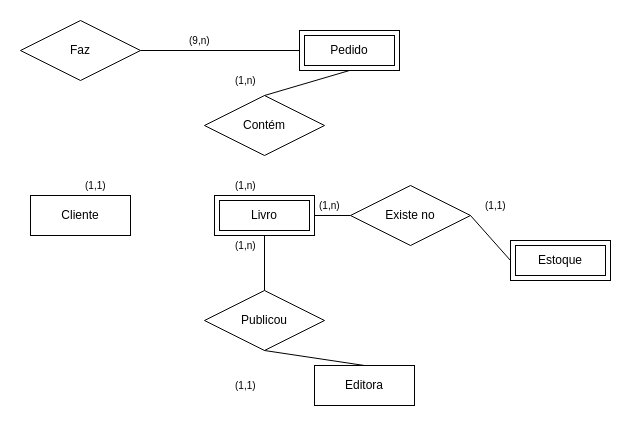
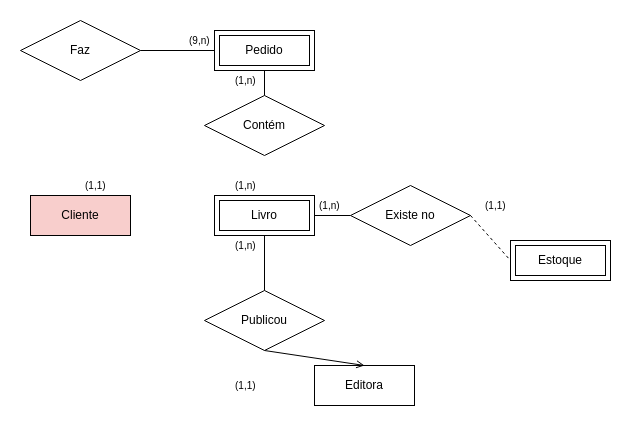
(350, 51) -> (265, 51)
(81, 216) -> (81, 216)
(491, 238) -> (491, 238)
(360, 365) -> (359, 365)
